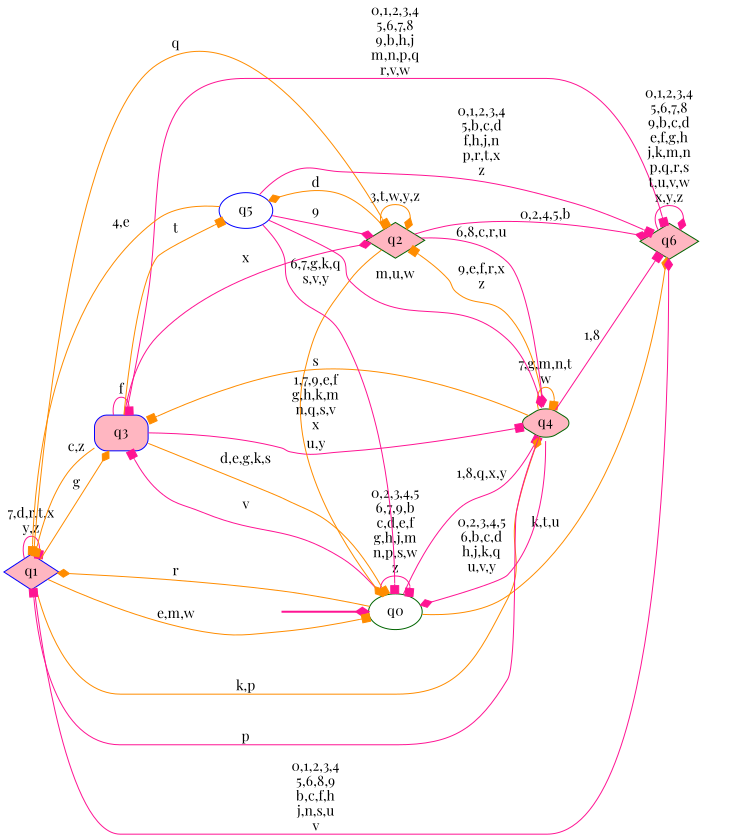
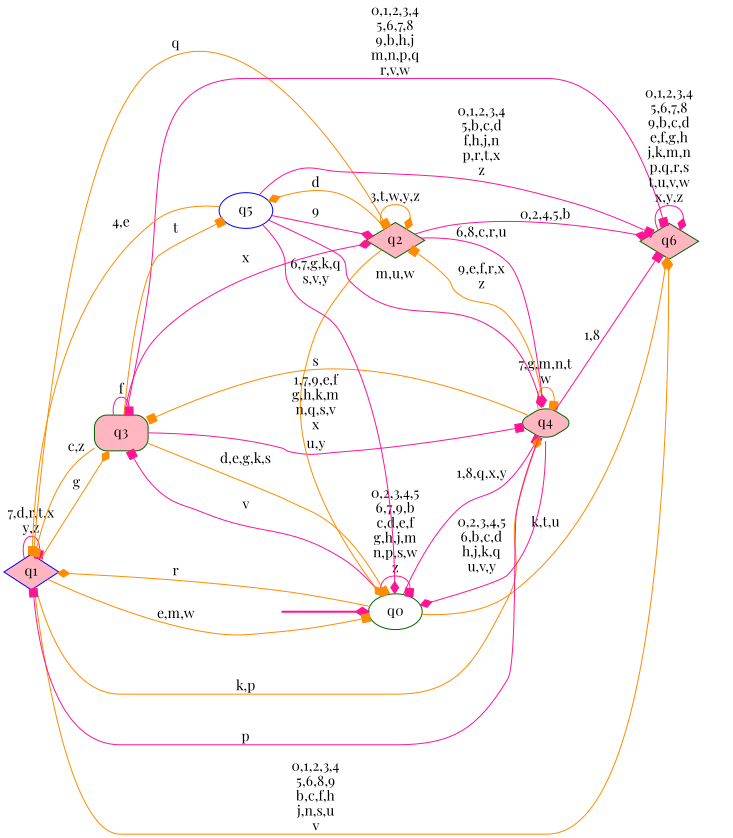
(364, 387) -> (364, 387)
(121, 433) -> (121, 433)
(499, 834) -> (499, 834)
